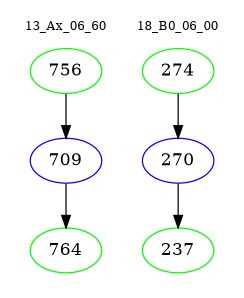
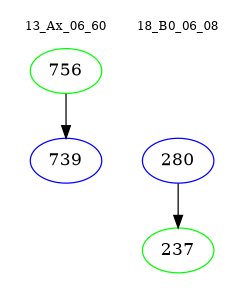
(178, 27) -> (178, 27)
(178, 71) -> none
(66, 161) -> (66, 161)
(178, 161) -> (178, 161)
(66, 250) -> none
